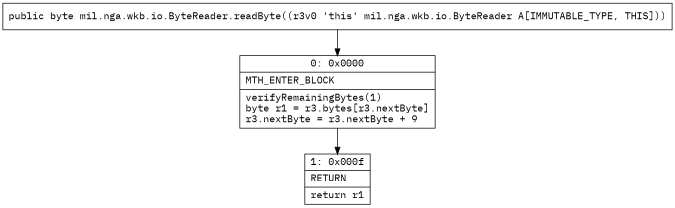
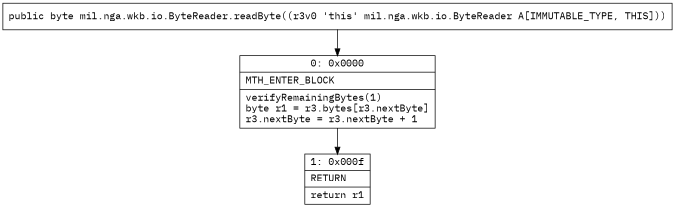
(332, 119) -> (332, 119)
